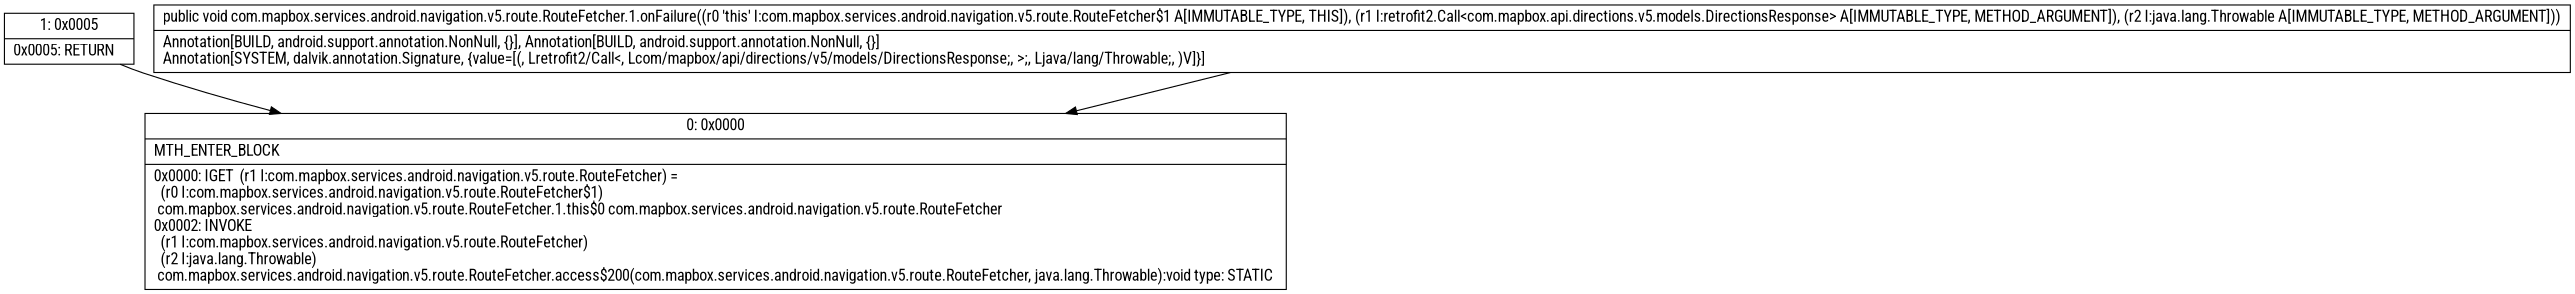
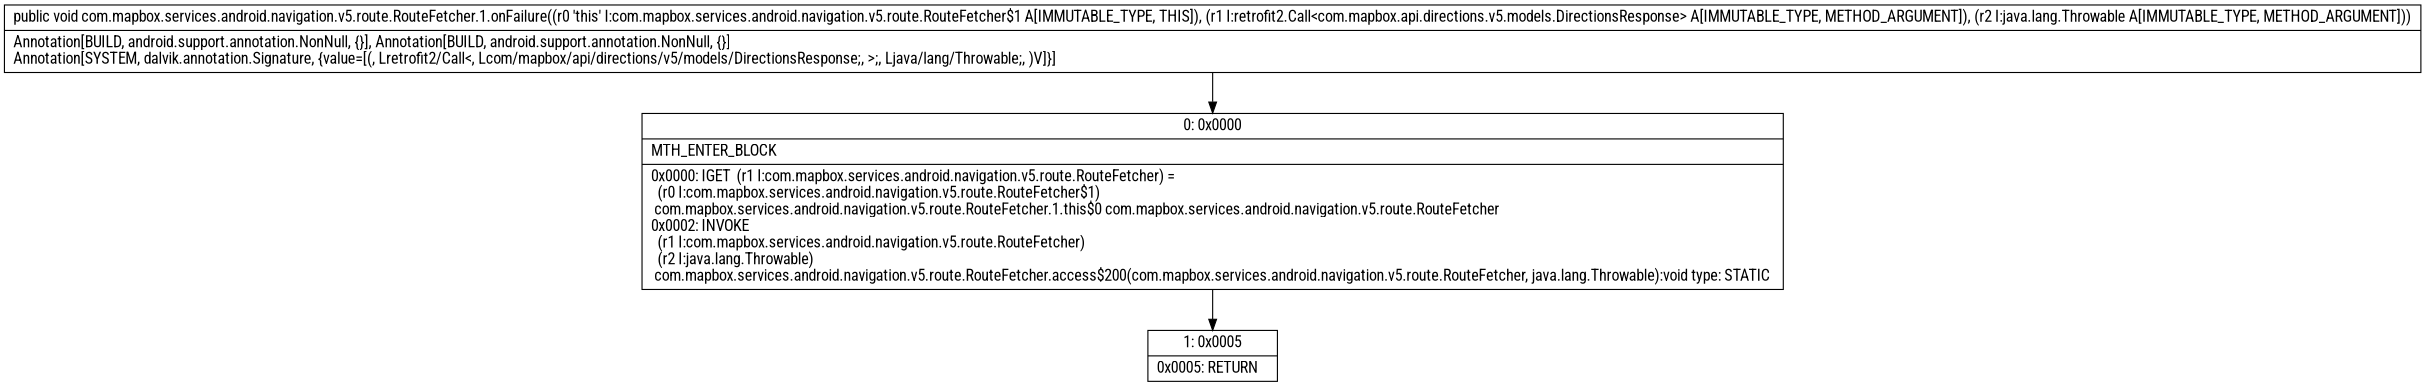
(195, 89) -> (1213, 304)
